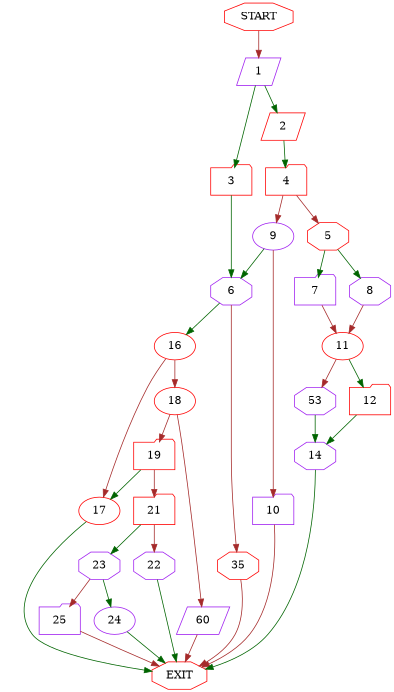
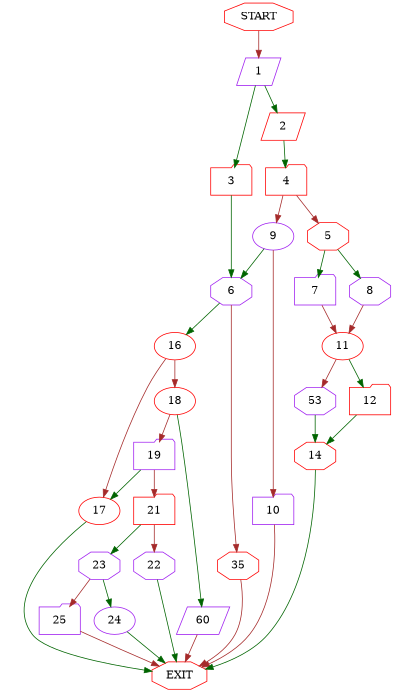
(154, 456) -> (154, 456)
(315, 456) -> (315, 456)
(190, 507) -> (190, 507)
